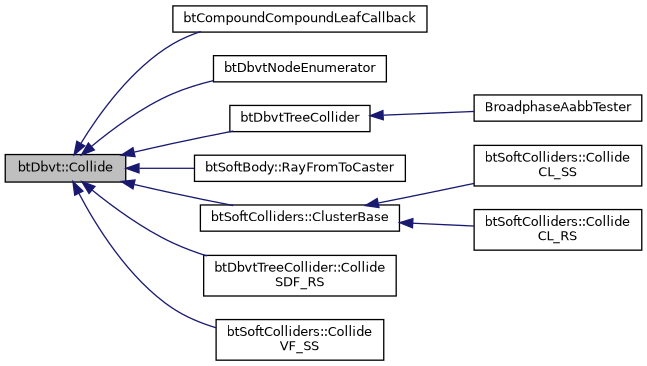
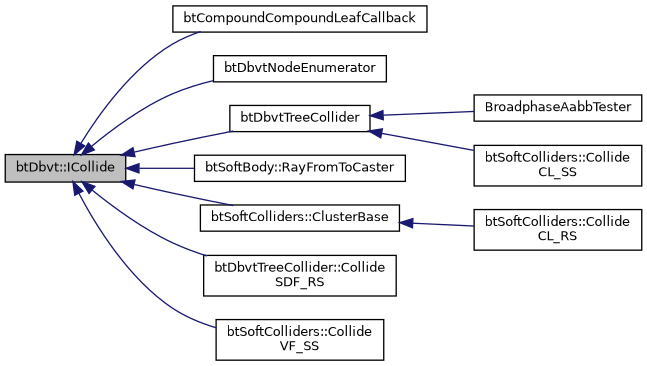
(65, 168) -> (65, 168)
(426, 193) -> (428, 142)
